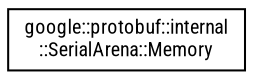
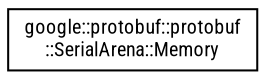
(127, 40) -> (133, 40)
